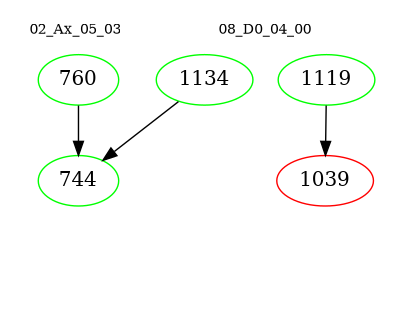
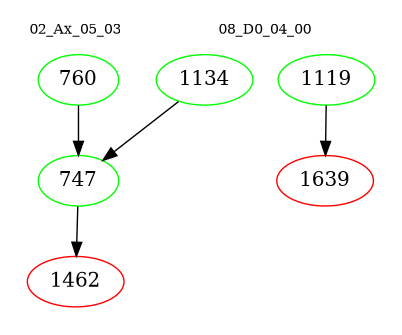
(78, 181) -> (78, 181)
(325, 181) -> (325, 181)
none -> (76, 282)
